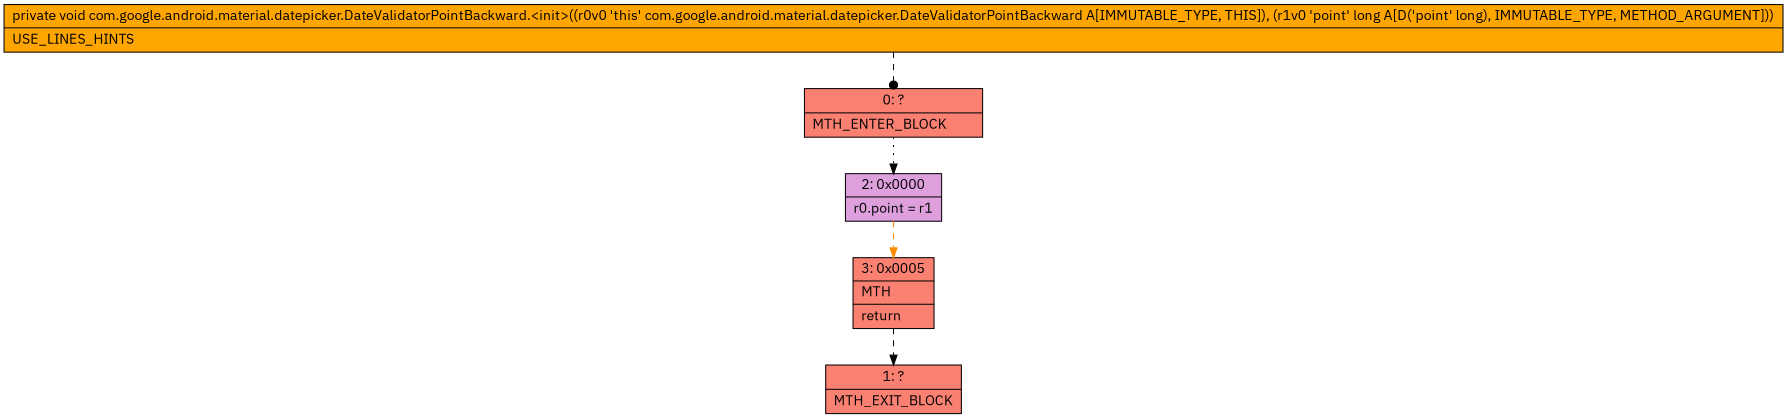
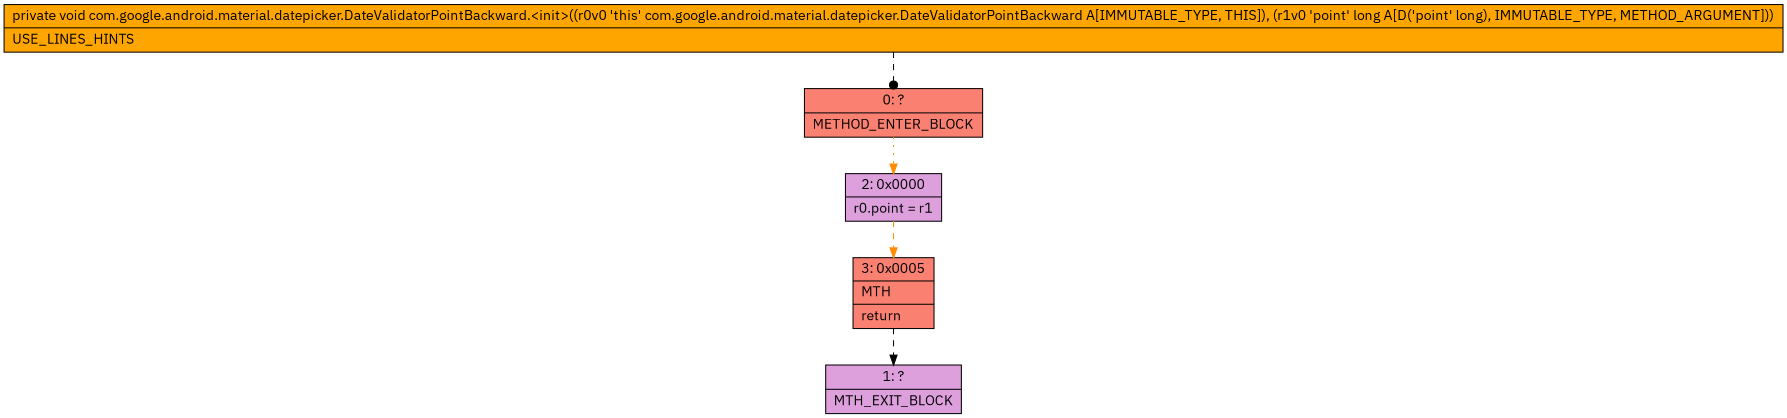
(880, 125) -> (894, 125)
(894, 150) -> (894, 150)
(894, 389) -> (894, 389)
